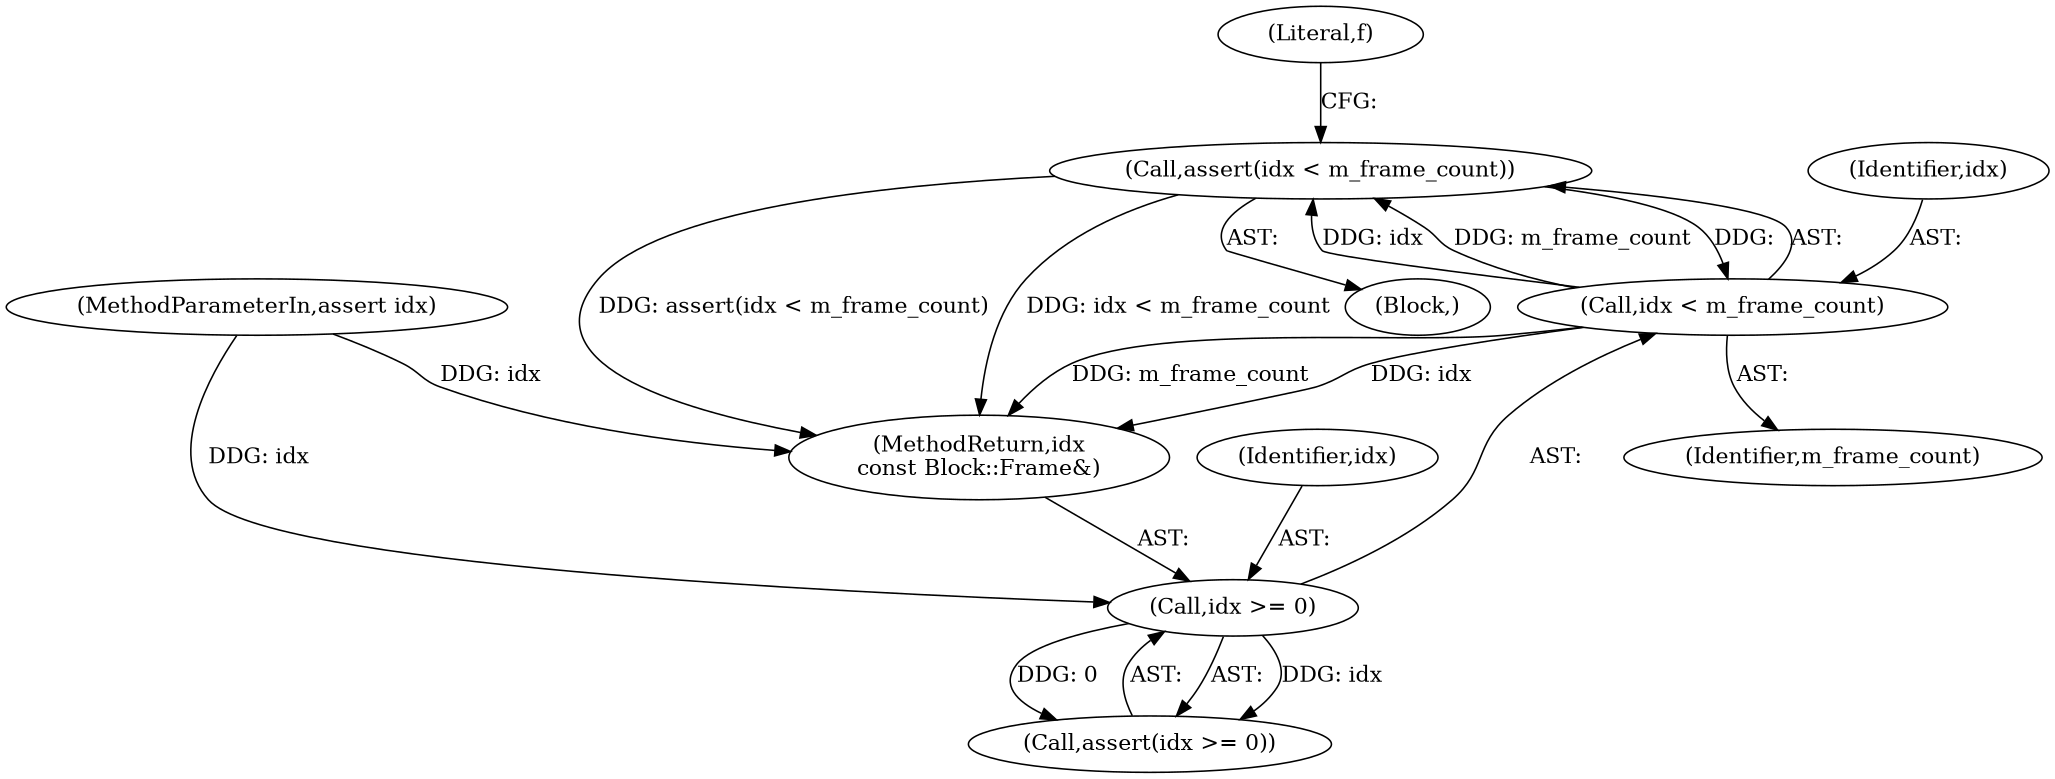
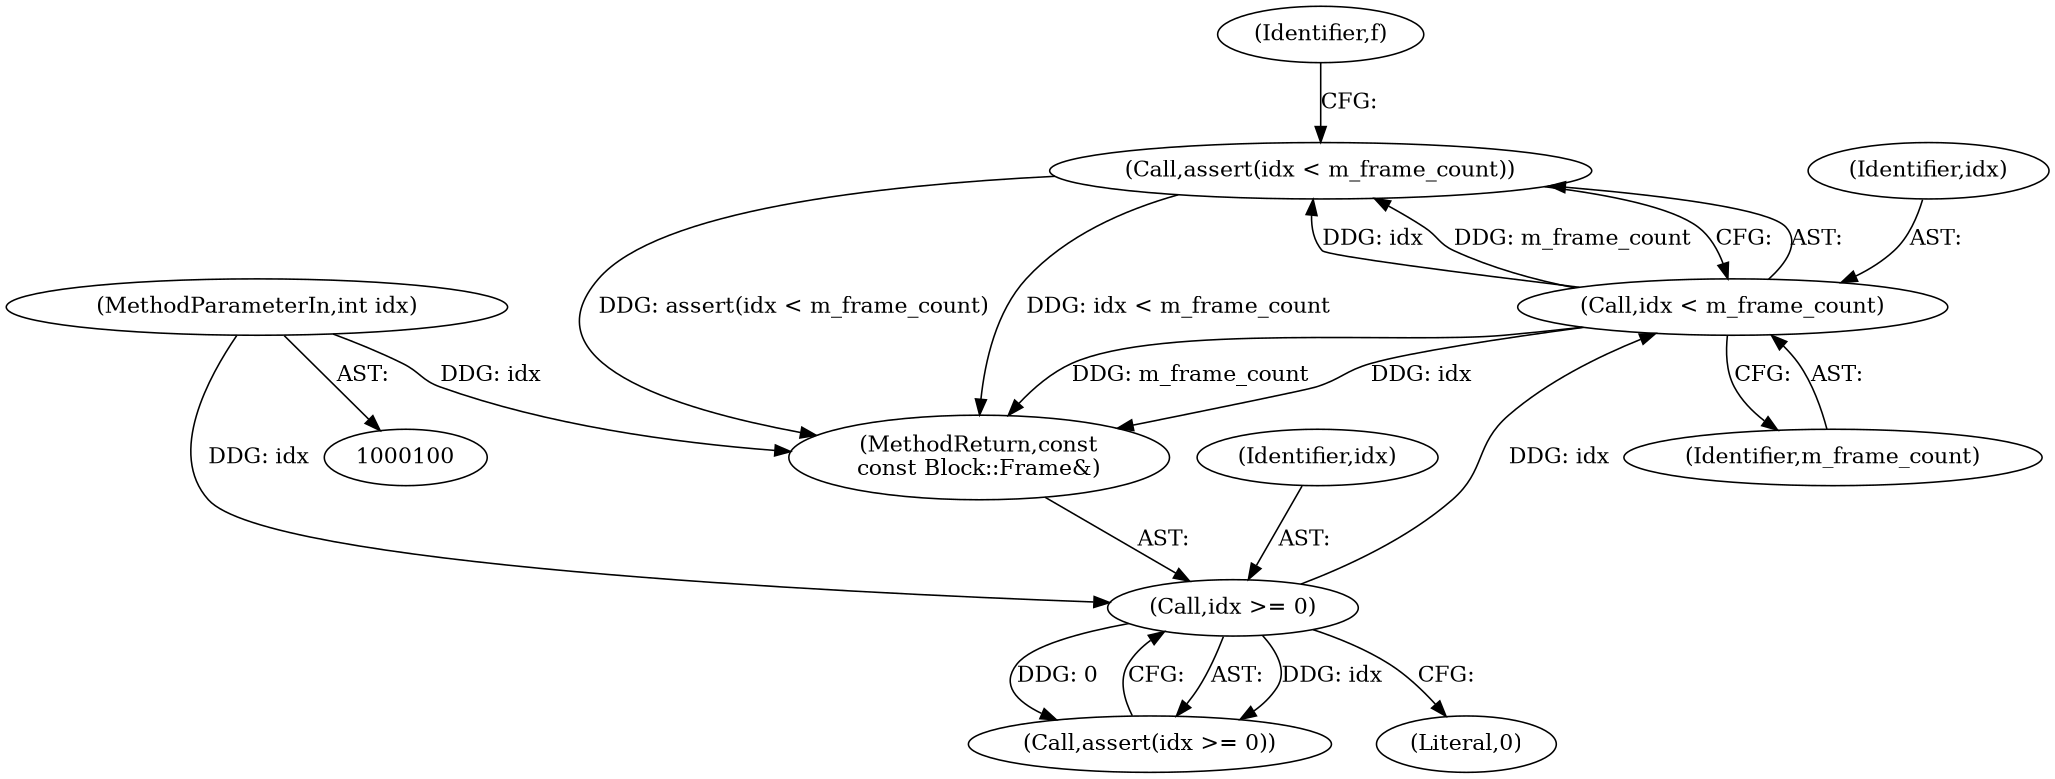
(1321, 34) -> (1321, 34)
(1748, 239) -> (1748, 239)
(257, 307) -> (257, 307)
(1418, 307) -> none
(1766, 375) -> (1766, 375)
none -> (1811, 384)
none -> (406, 457)
(979, 457) -> (979, 457)
(1560, 457) -> (1560, 457)
(1160, 676) -> (1160, 676)
none -> (1466, 744)
